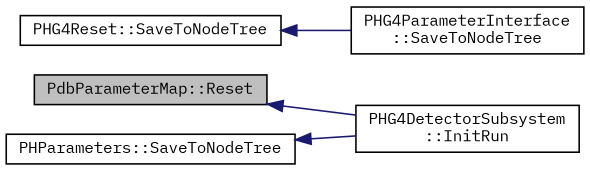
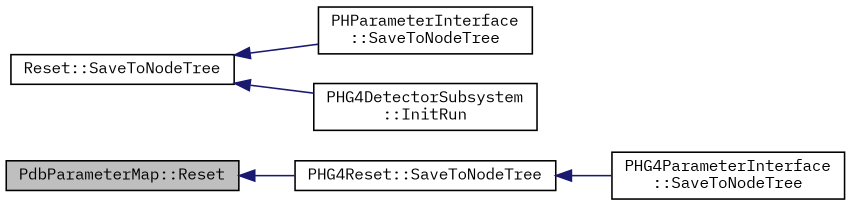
none -> (425, 30)
(319, 111) -> (275, 176)
(151, 149) -> (123, 69)
